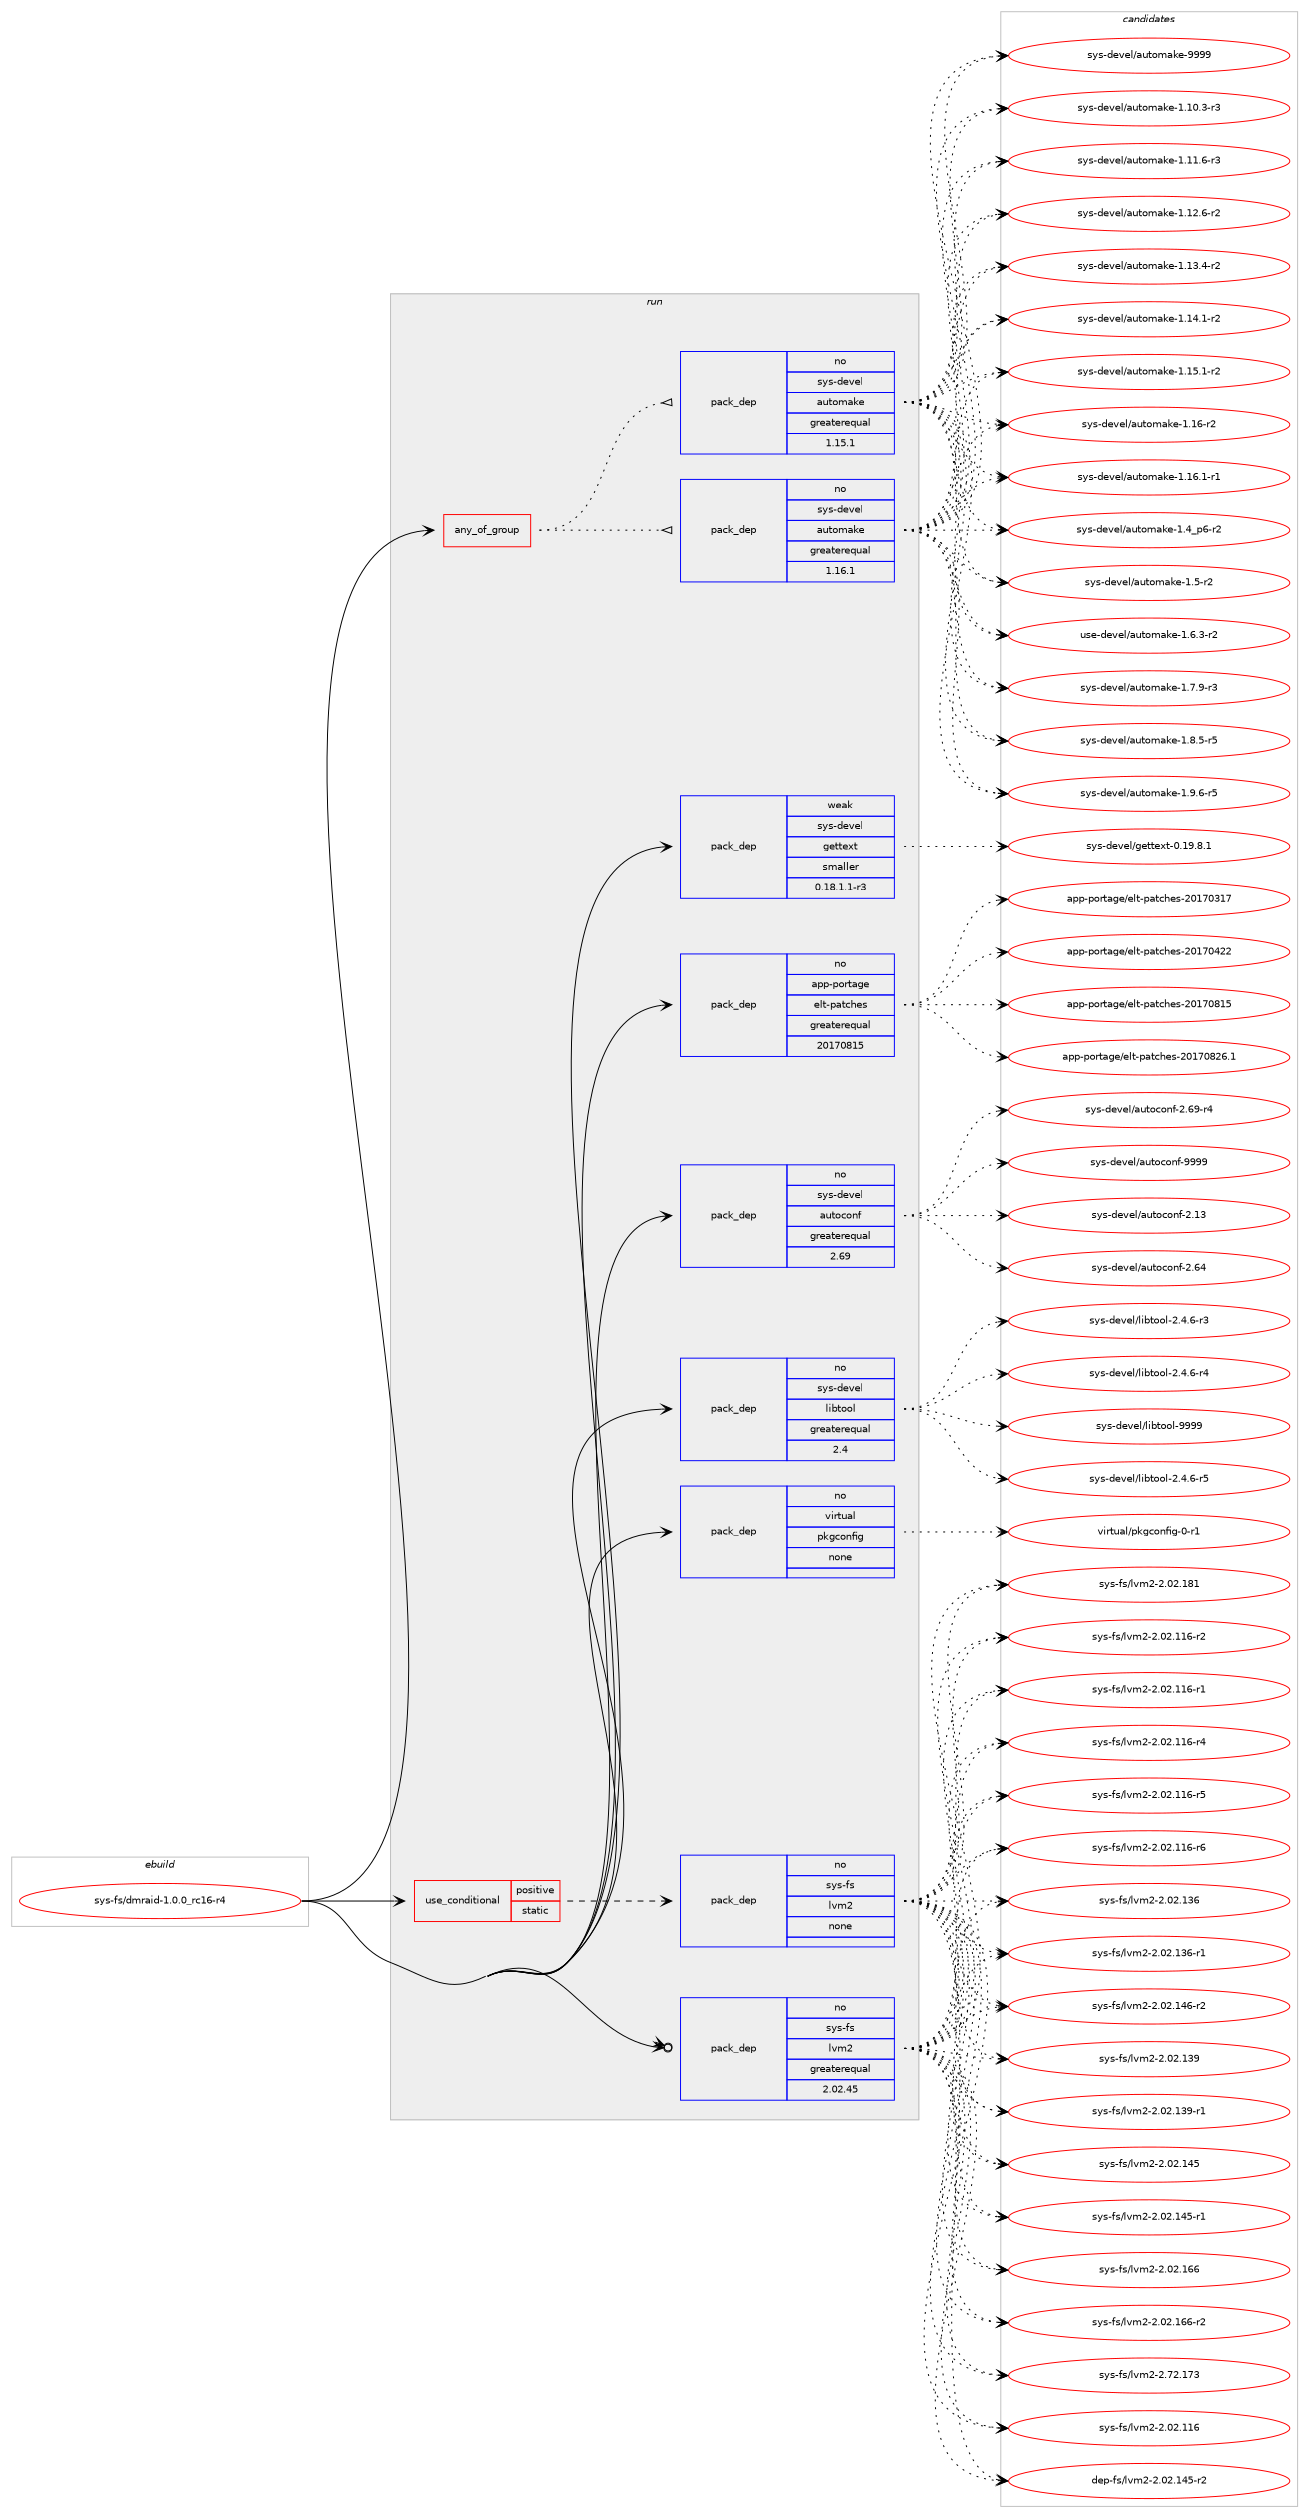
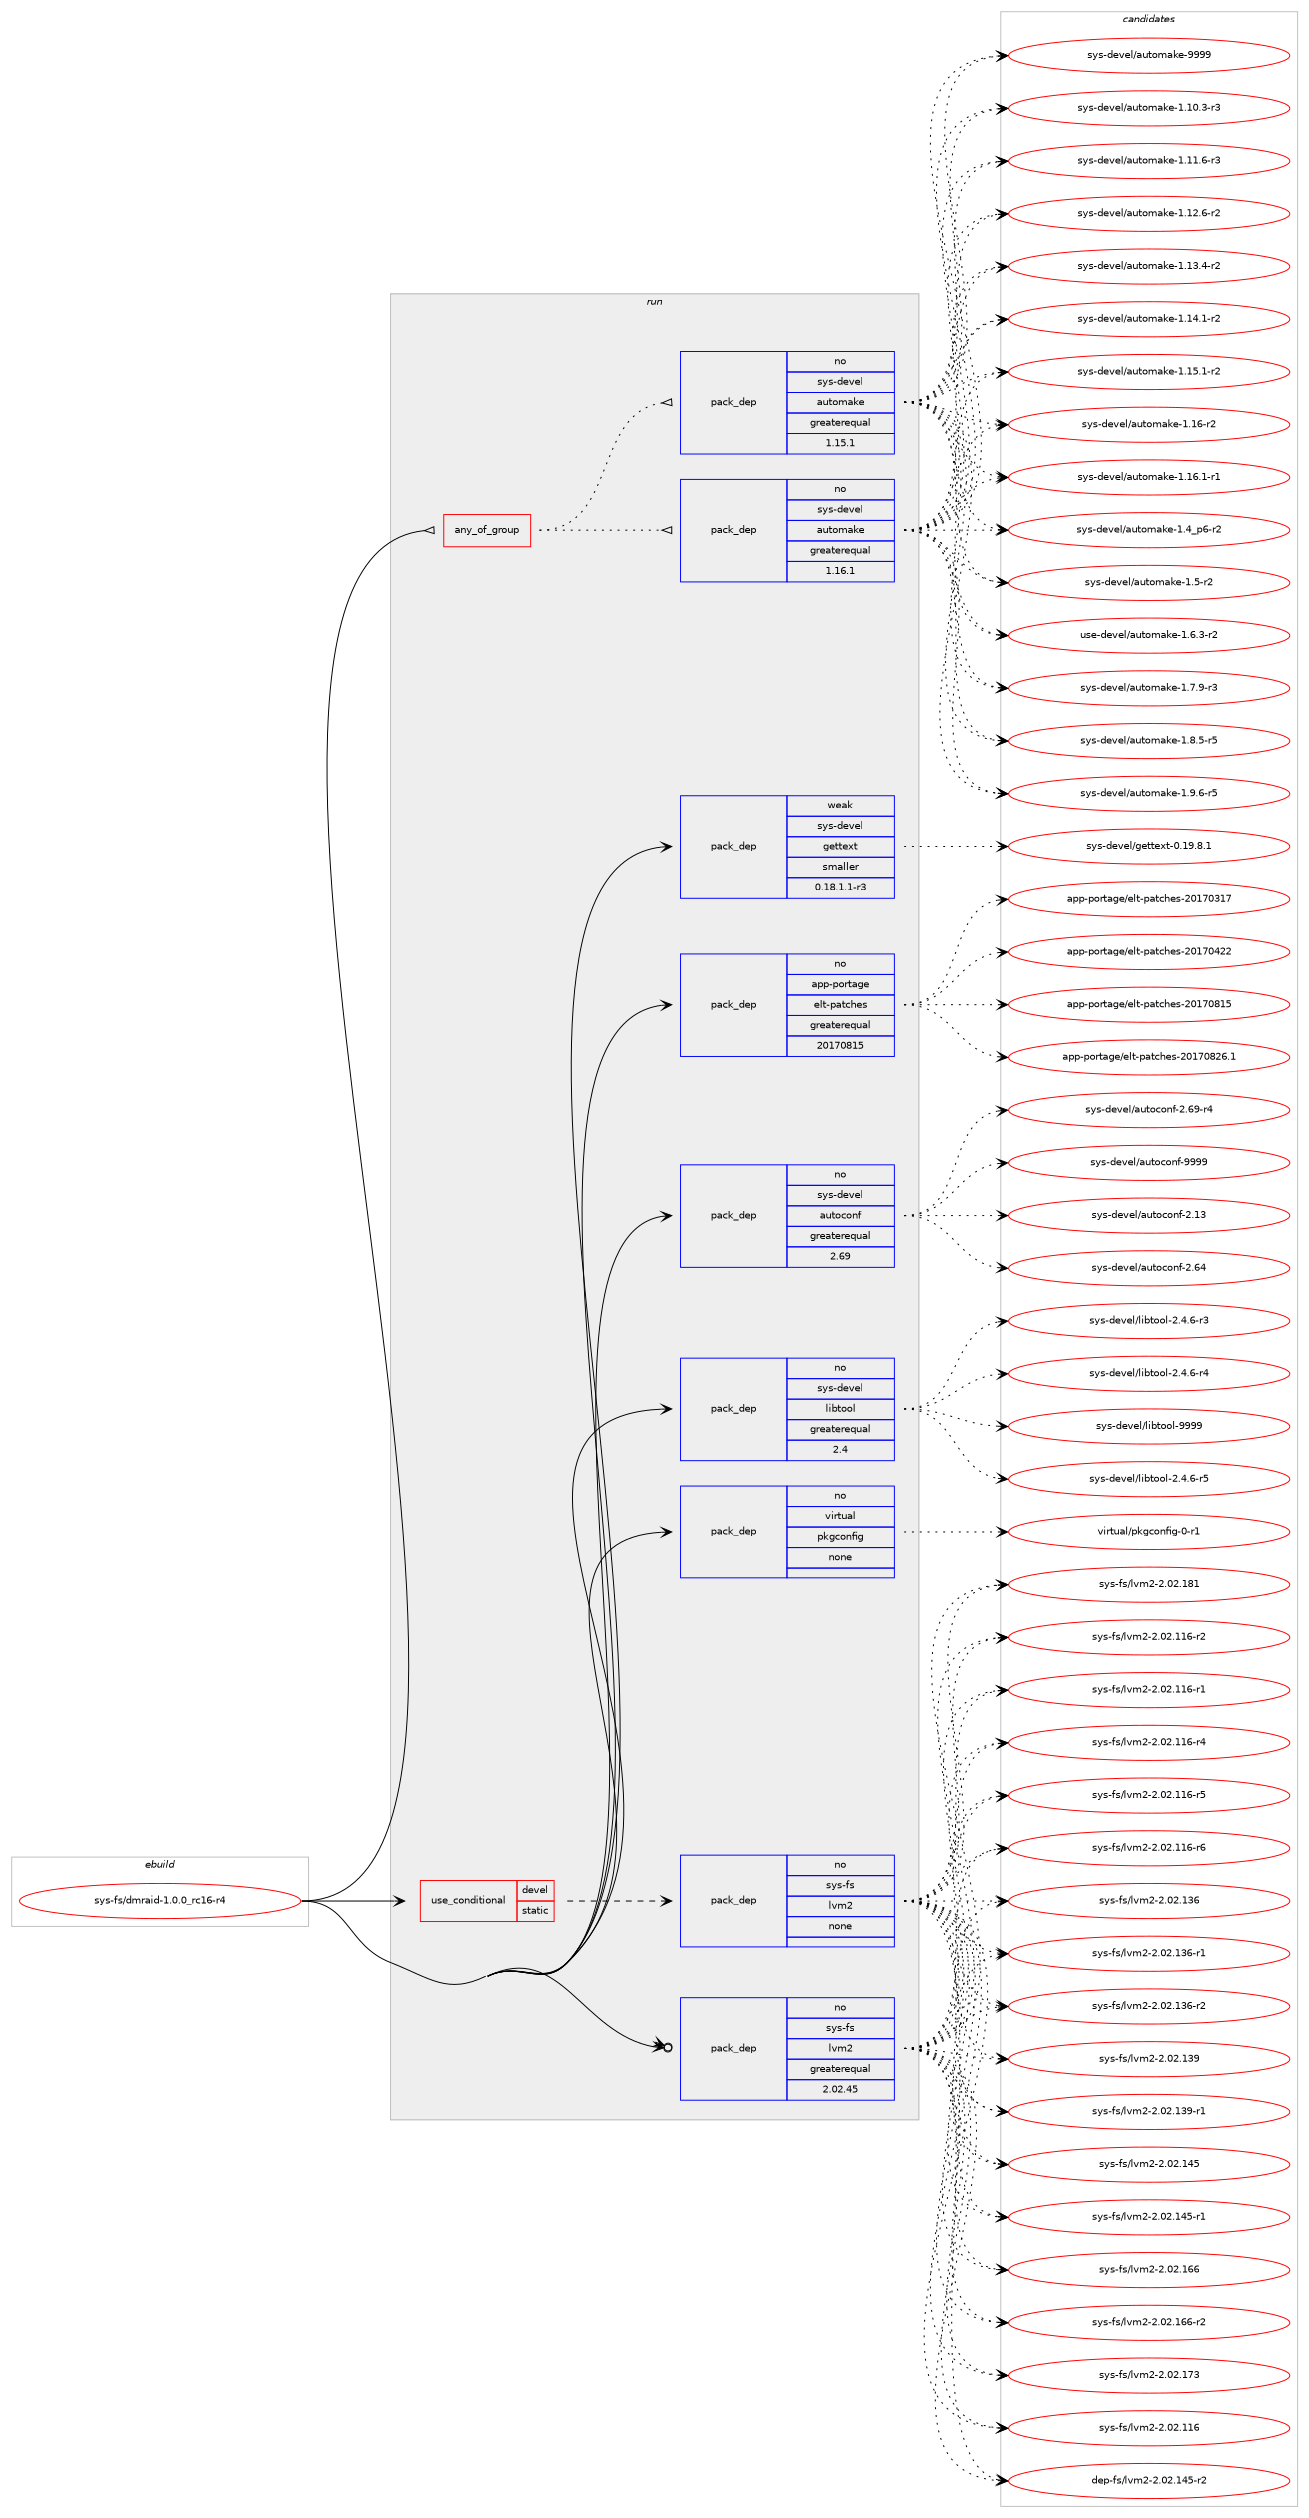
(368, 1220) -> (368, 1220)
(536, 1890) -> (536, 1890)
(1149, 2006) -> (1149, 2006)
(1149, 2376) -> (1149, 2376)
